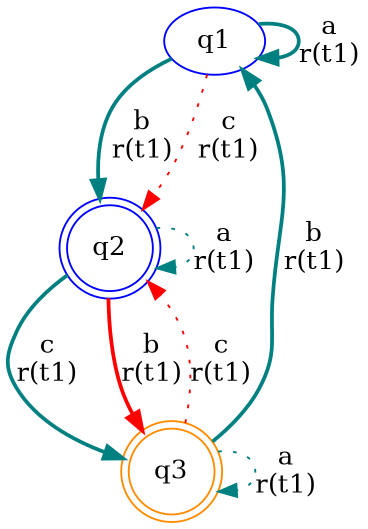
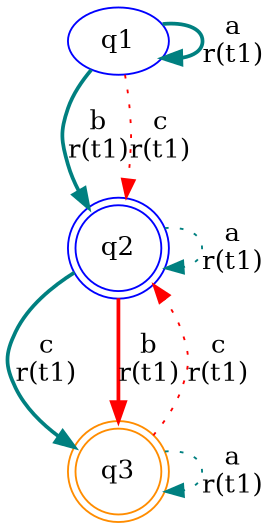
(275, 270) -> none
